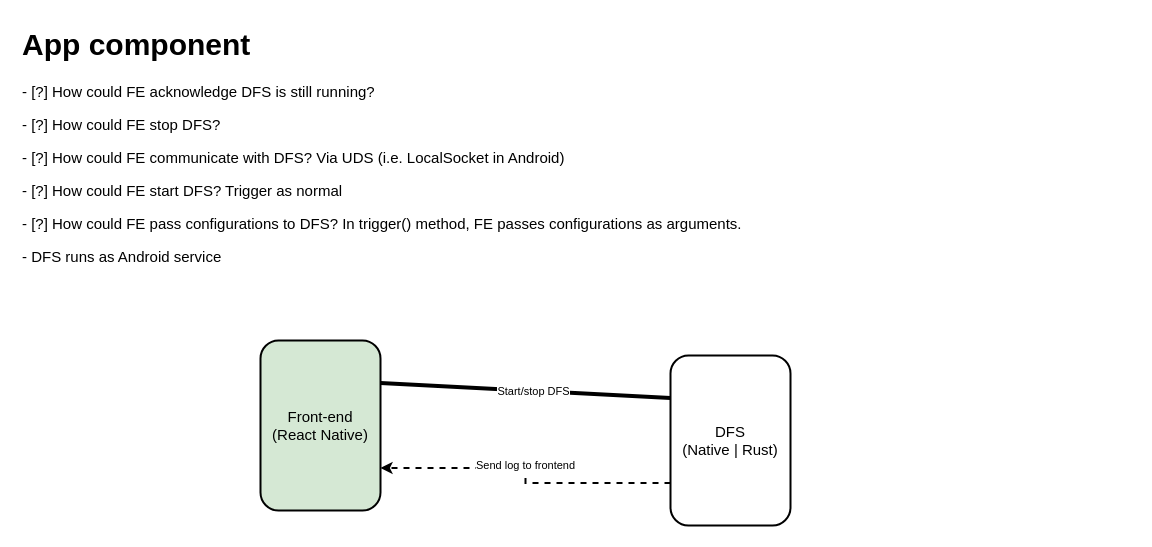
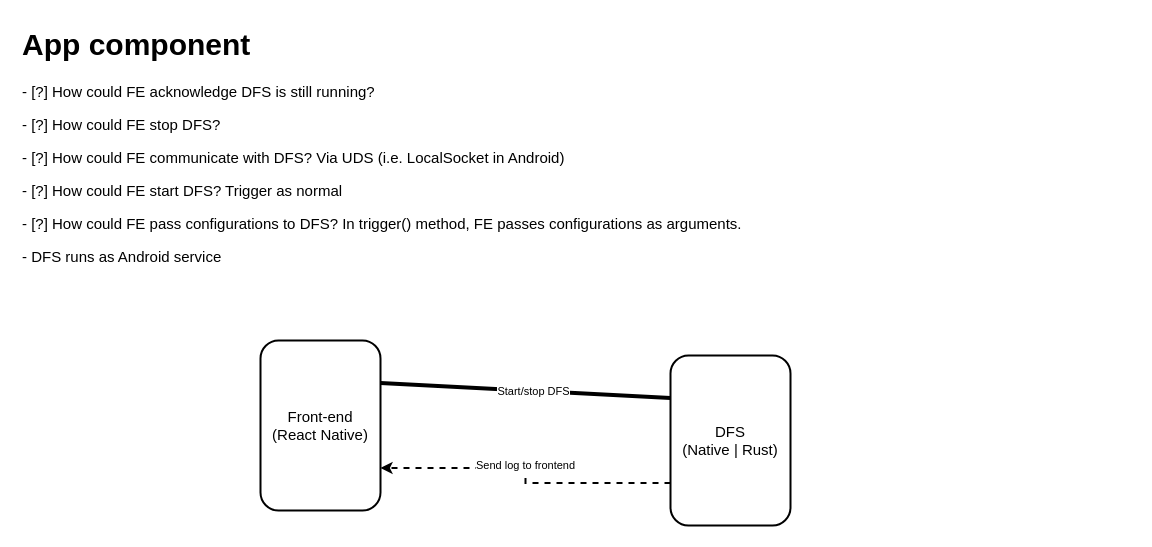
(321, 426) -> (321, 426)
